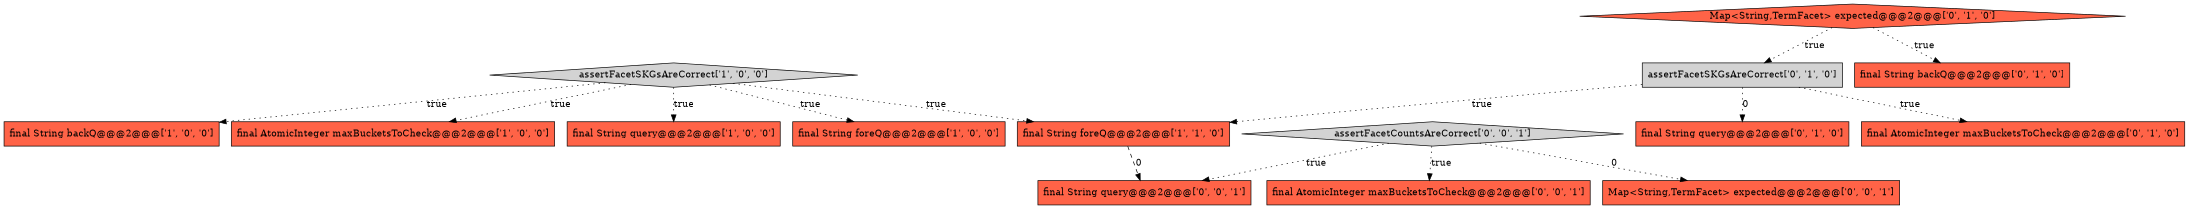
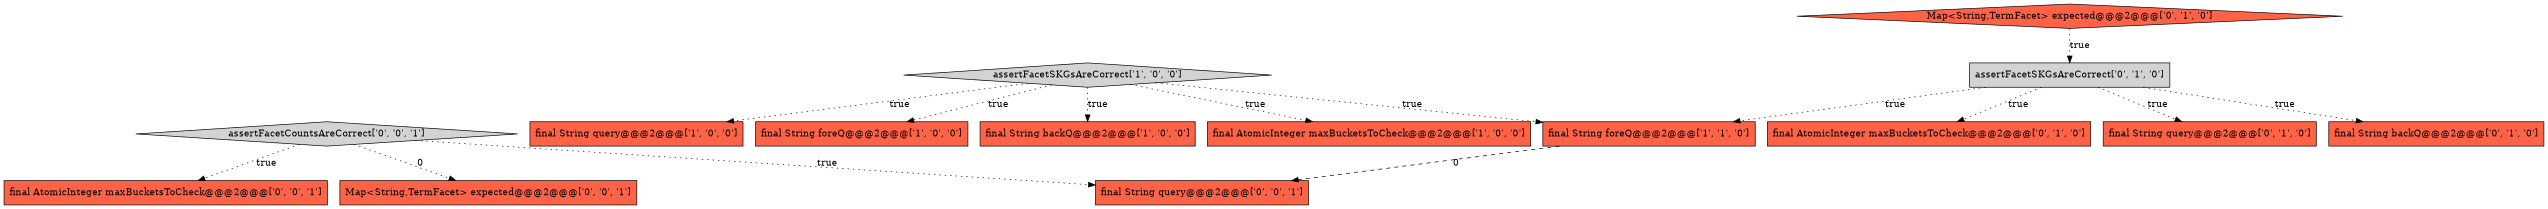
(1904, 44) -> (2250, 104)
(1746, 105) -> (2158, 105)
